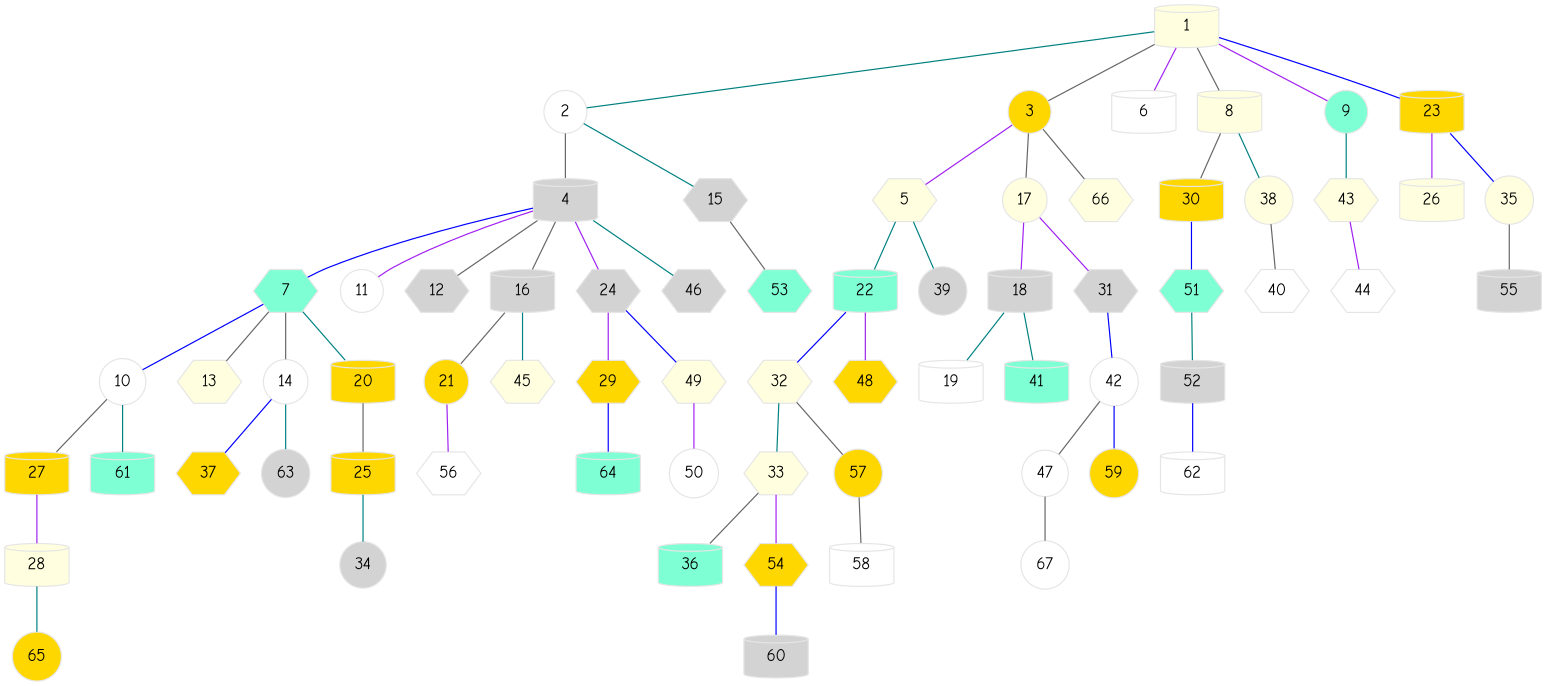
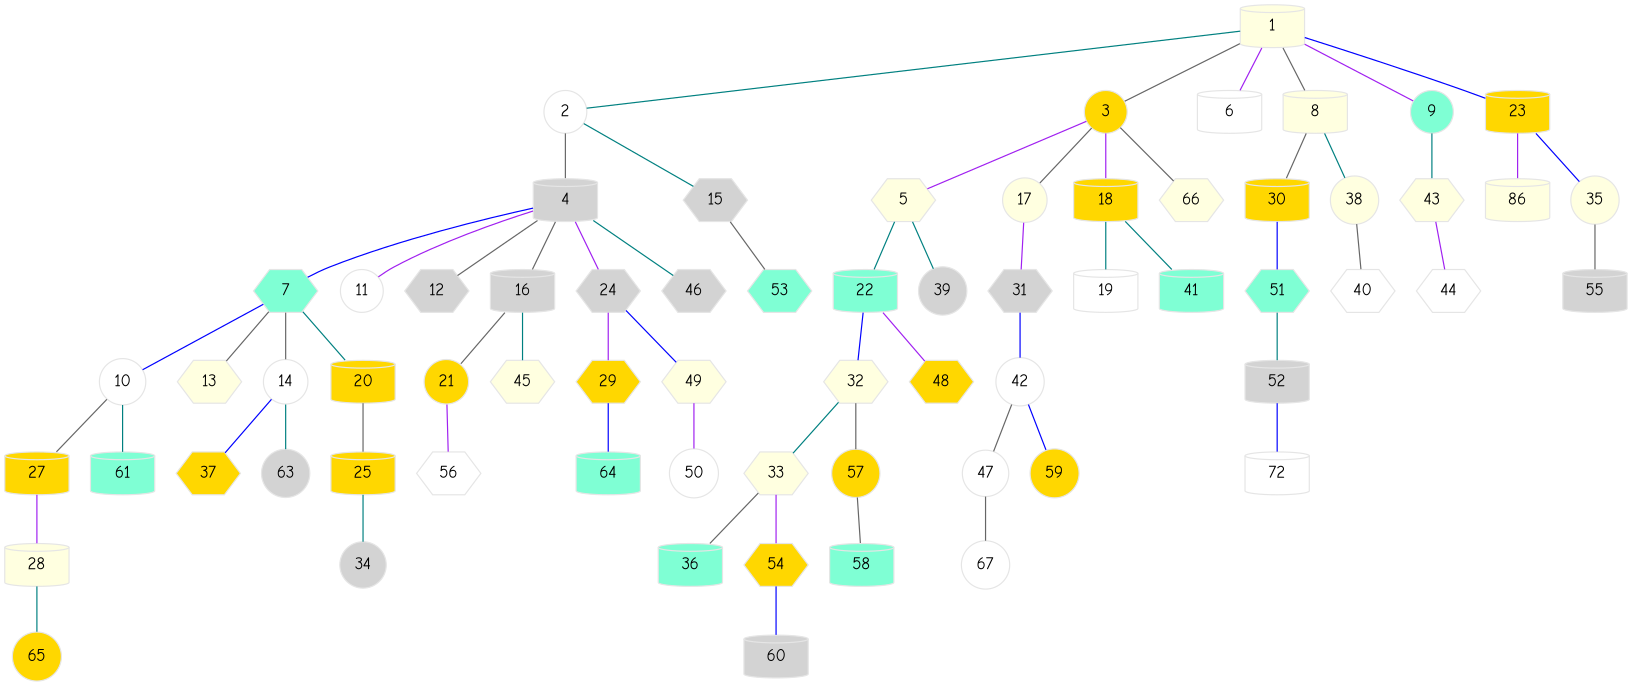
(1432, 200) -> (1518, 200)
(1022, 246) -> (1106, 156)
(1020, 291) -> (1106, 200)
(1193, 473) -> (1277, 473)
(862, 565) -> (862, 565)
